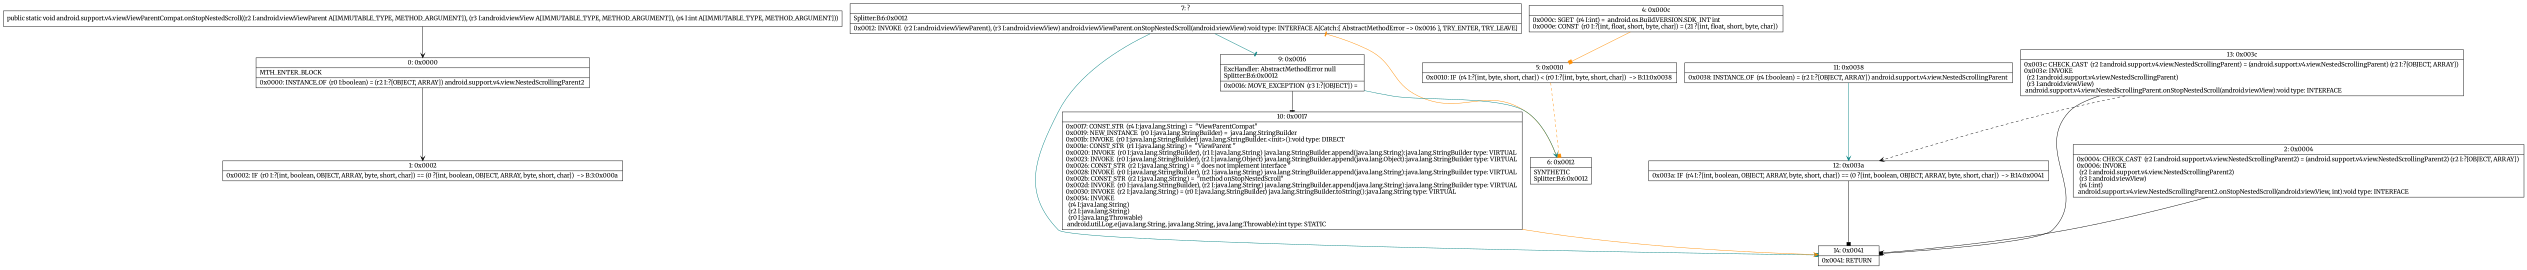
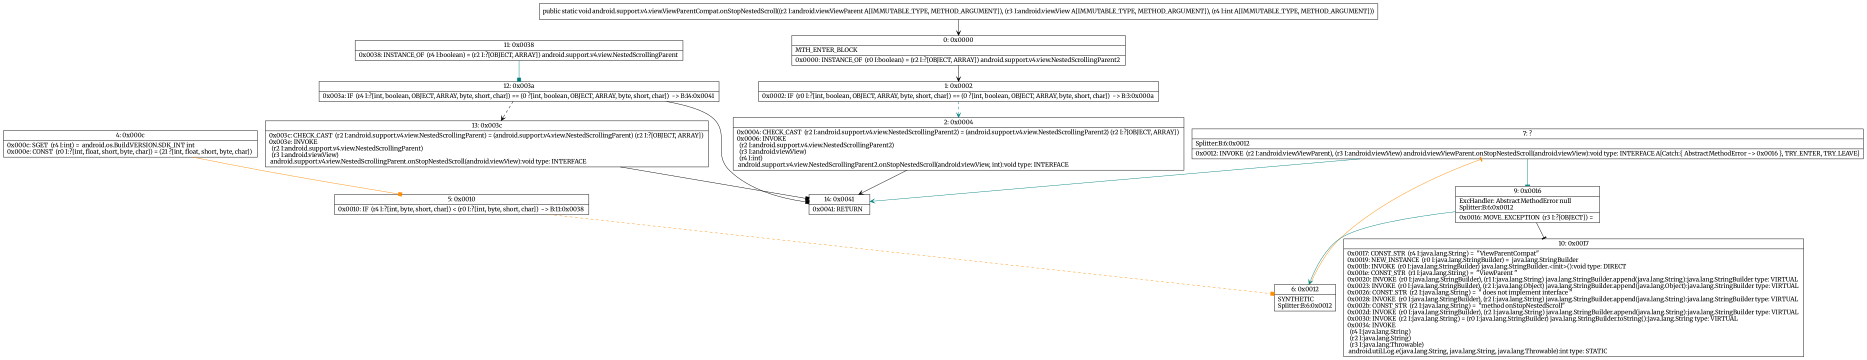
none -> (959, 107)
(1849, 120) -> (519, 69)
(2004, 125) -> (508, 109)
(1104, 218) -> (1386, 345)
(1310, 245) -> (1117, 180)
(1668, 246) -> none
